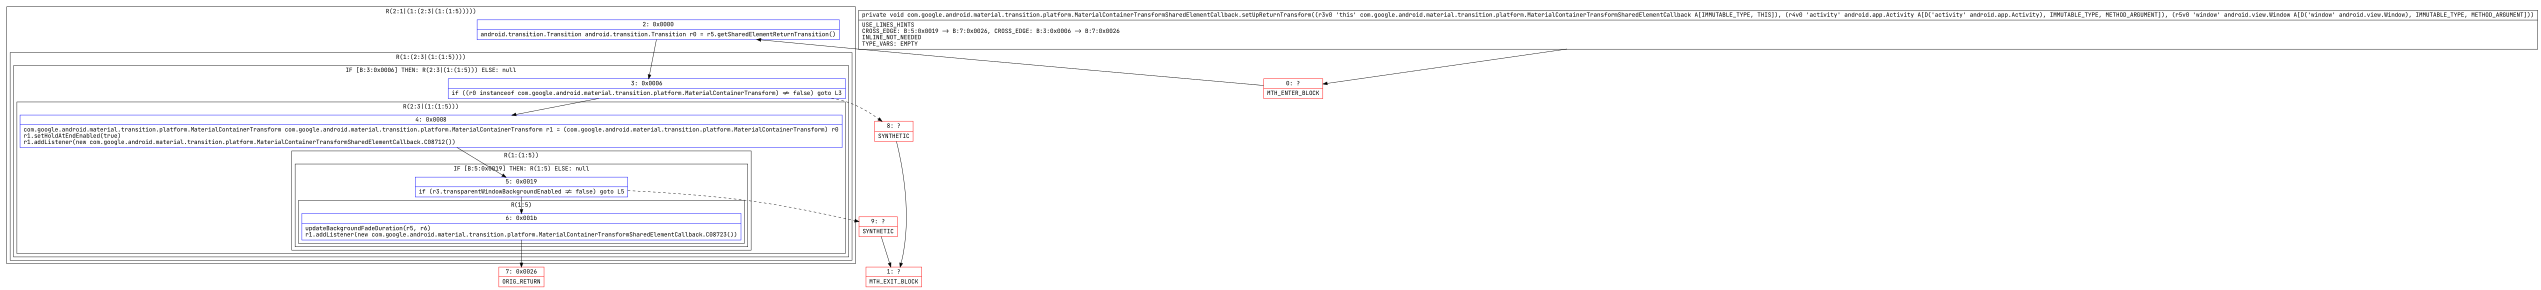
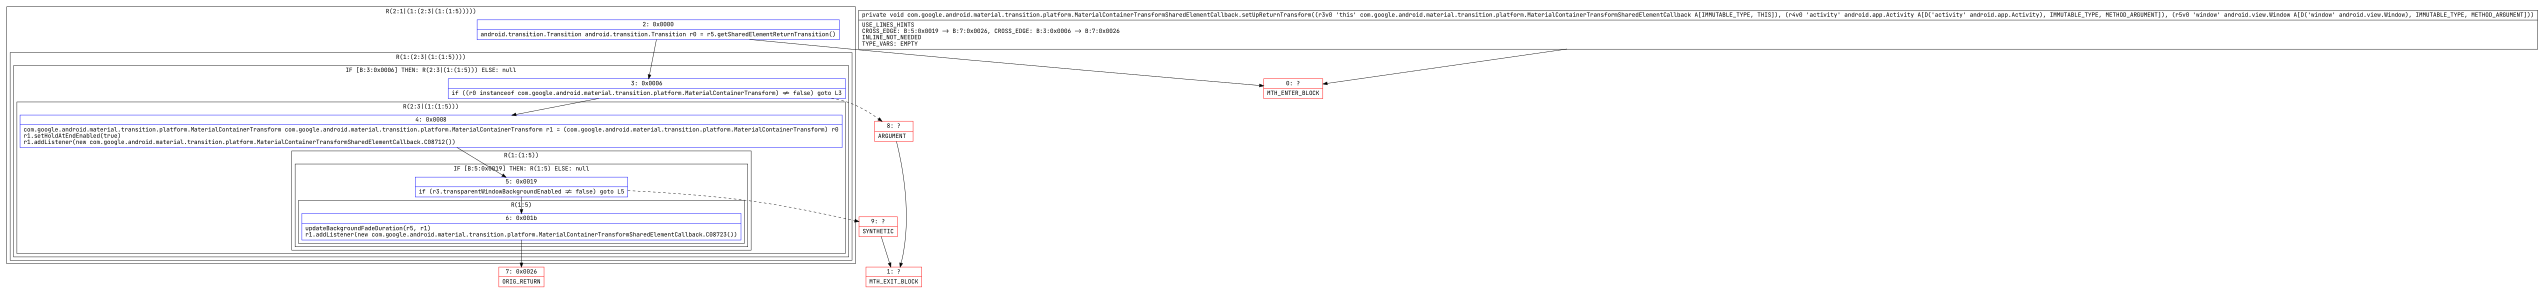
(1012, 63) -> (1004, 63)
(894, 136) -> (892, 136)
(368, 228) -> (368, 228)
